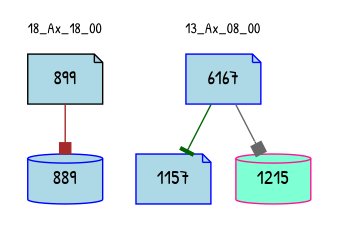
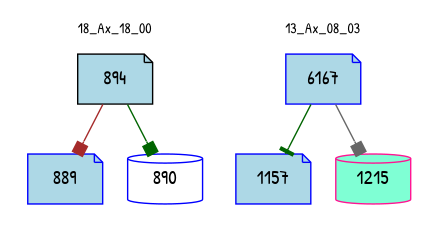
(223, 30) -> (323, 30)
(65, 79) -> (115, 79)
(65, 179) -> (65, 179)
none -> (165, 179)
